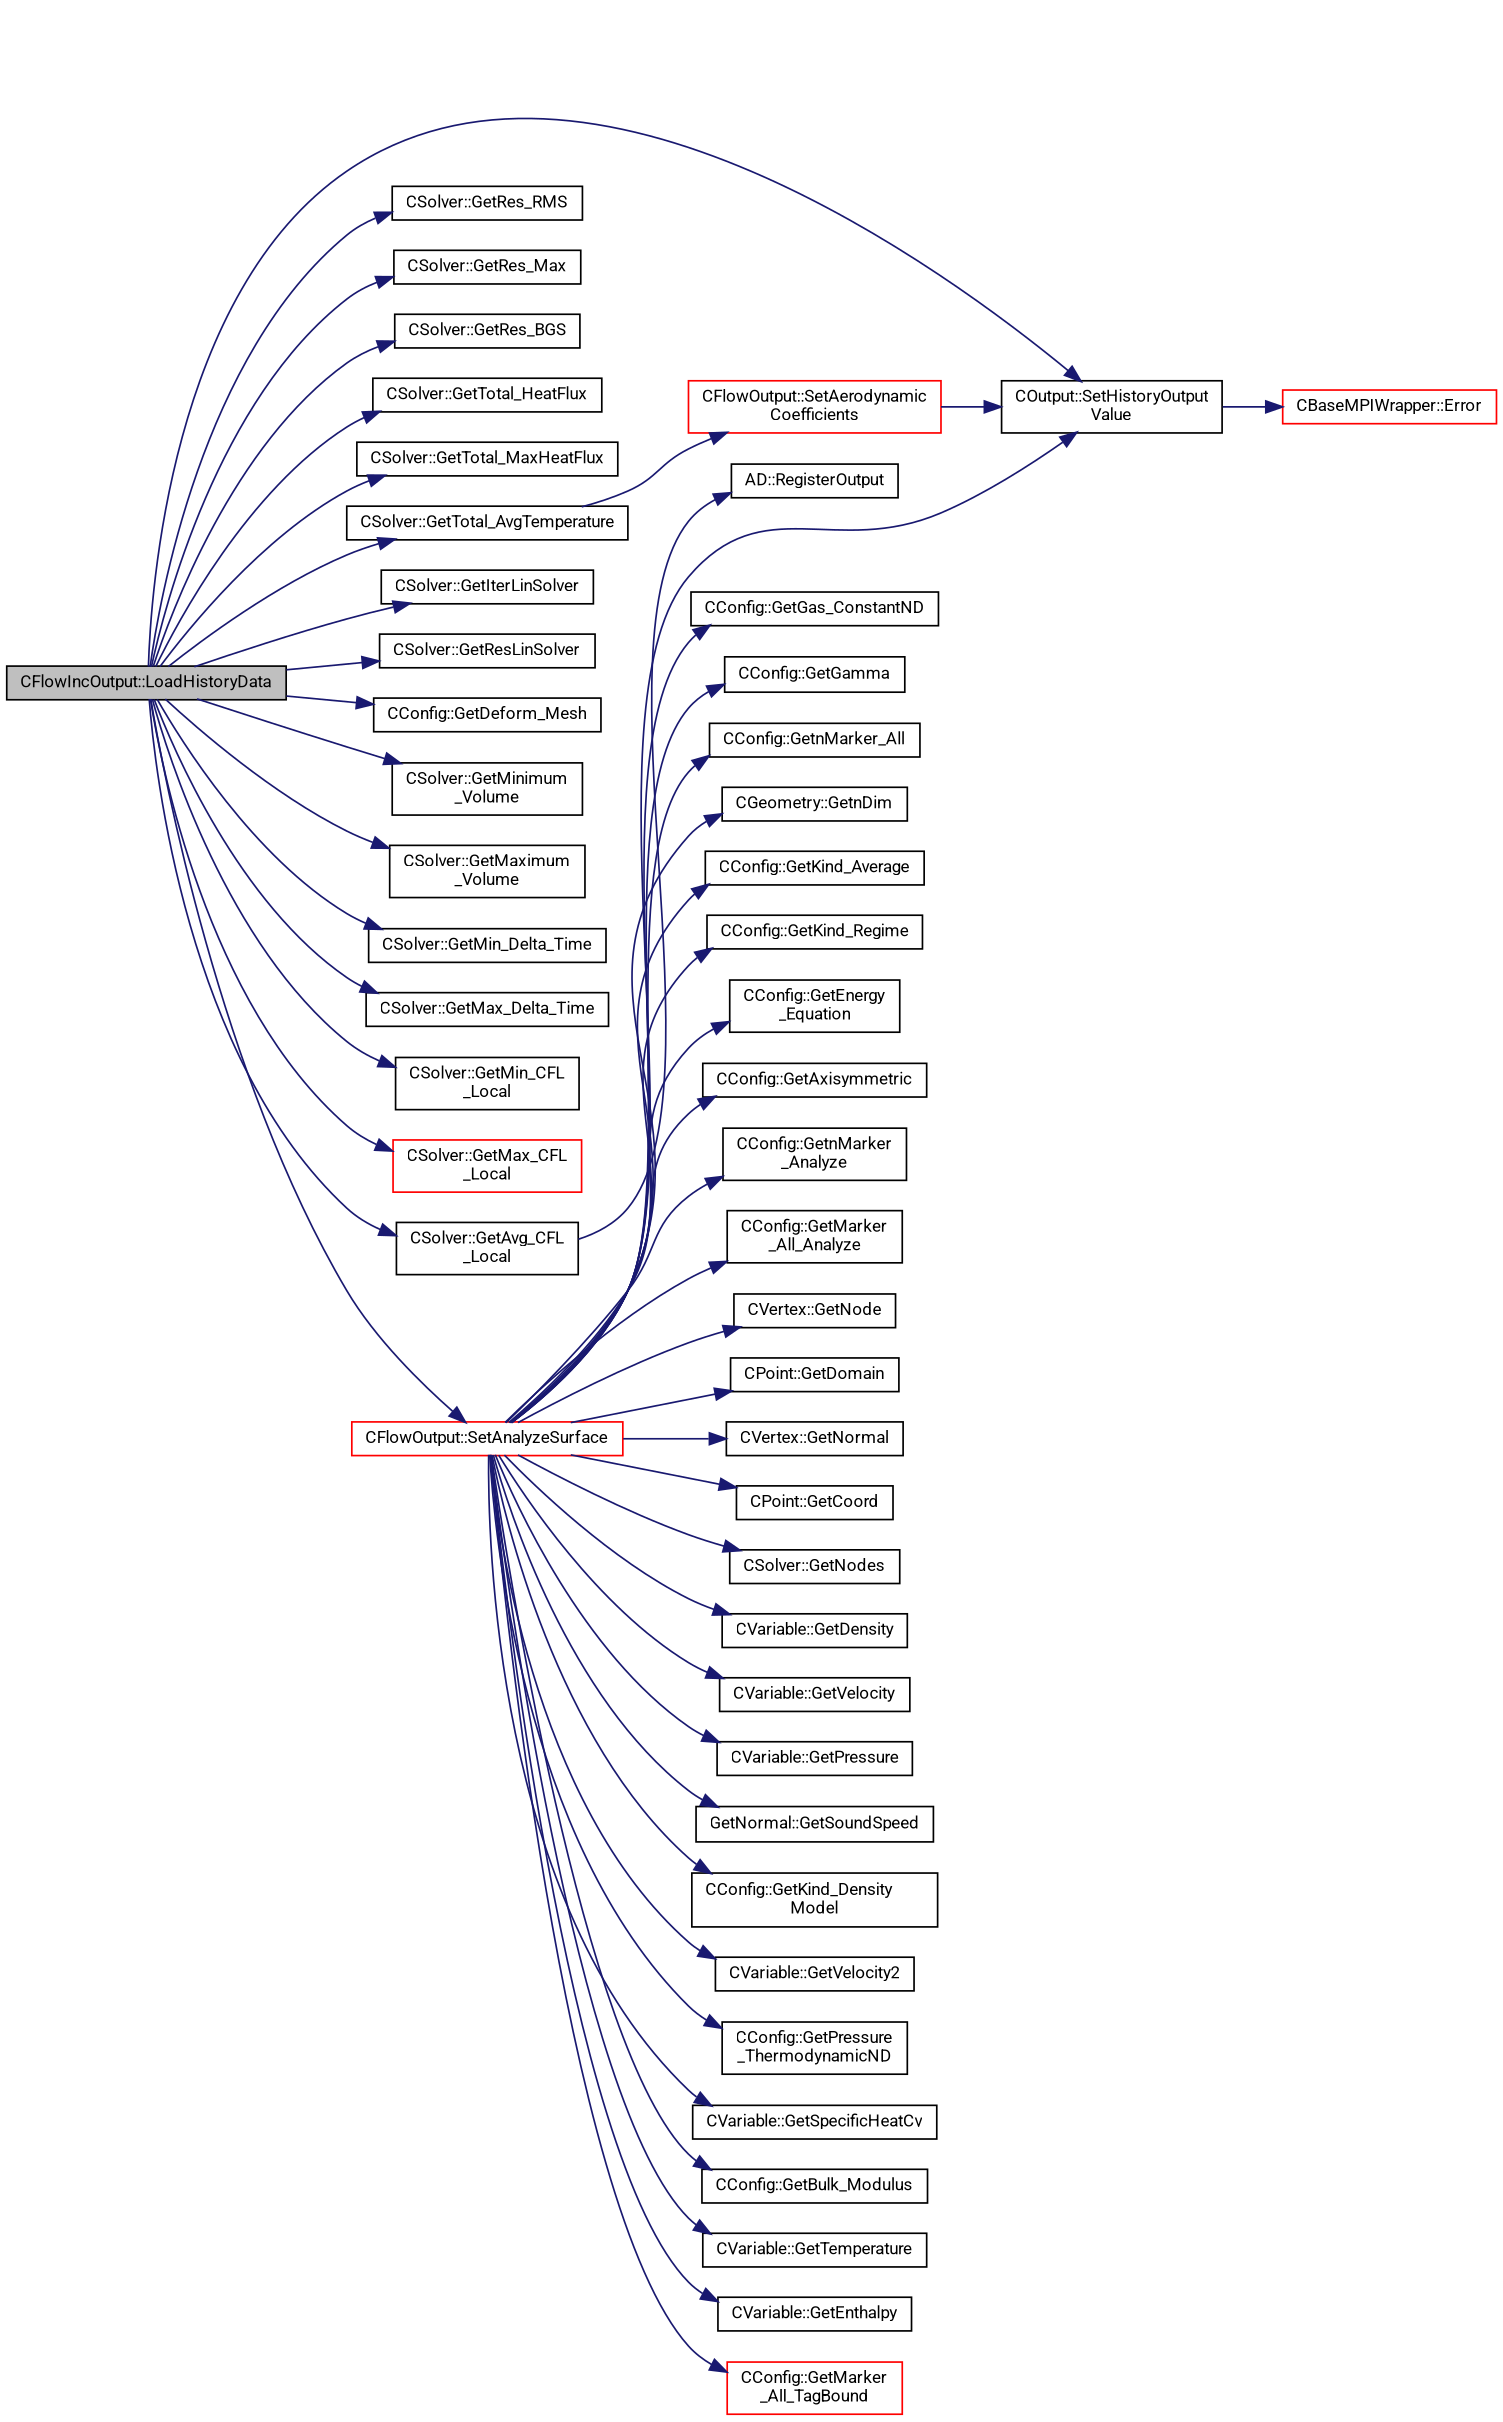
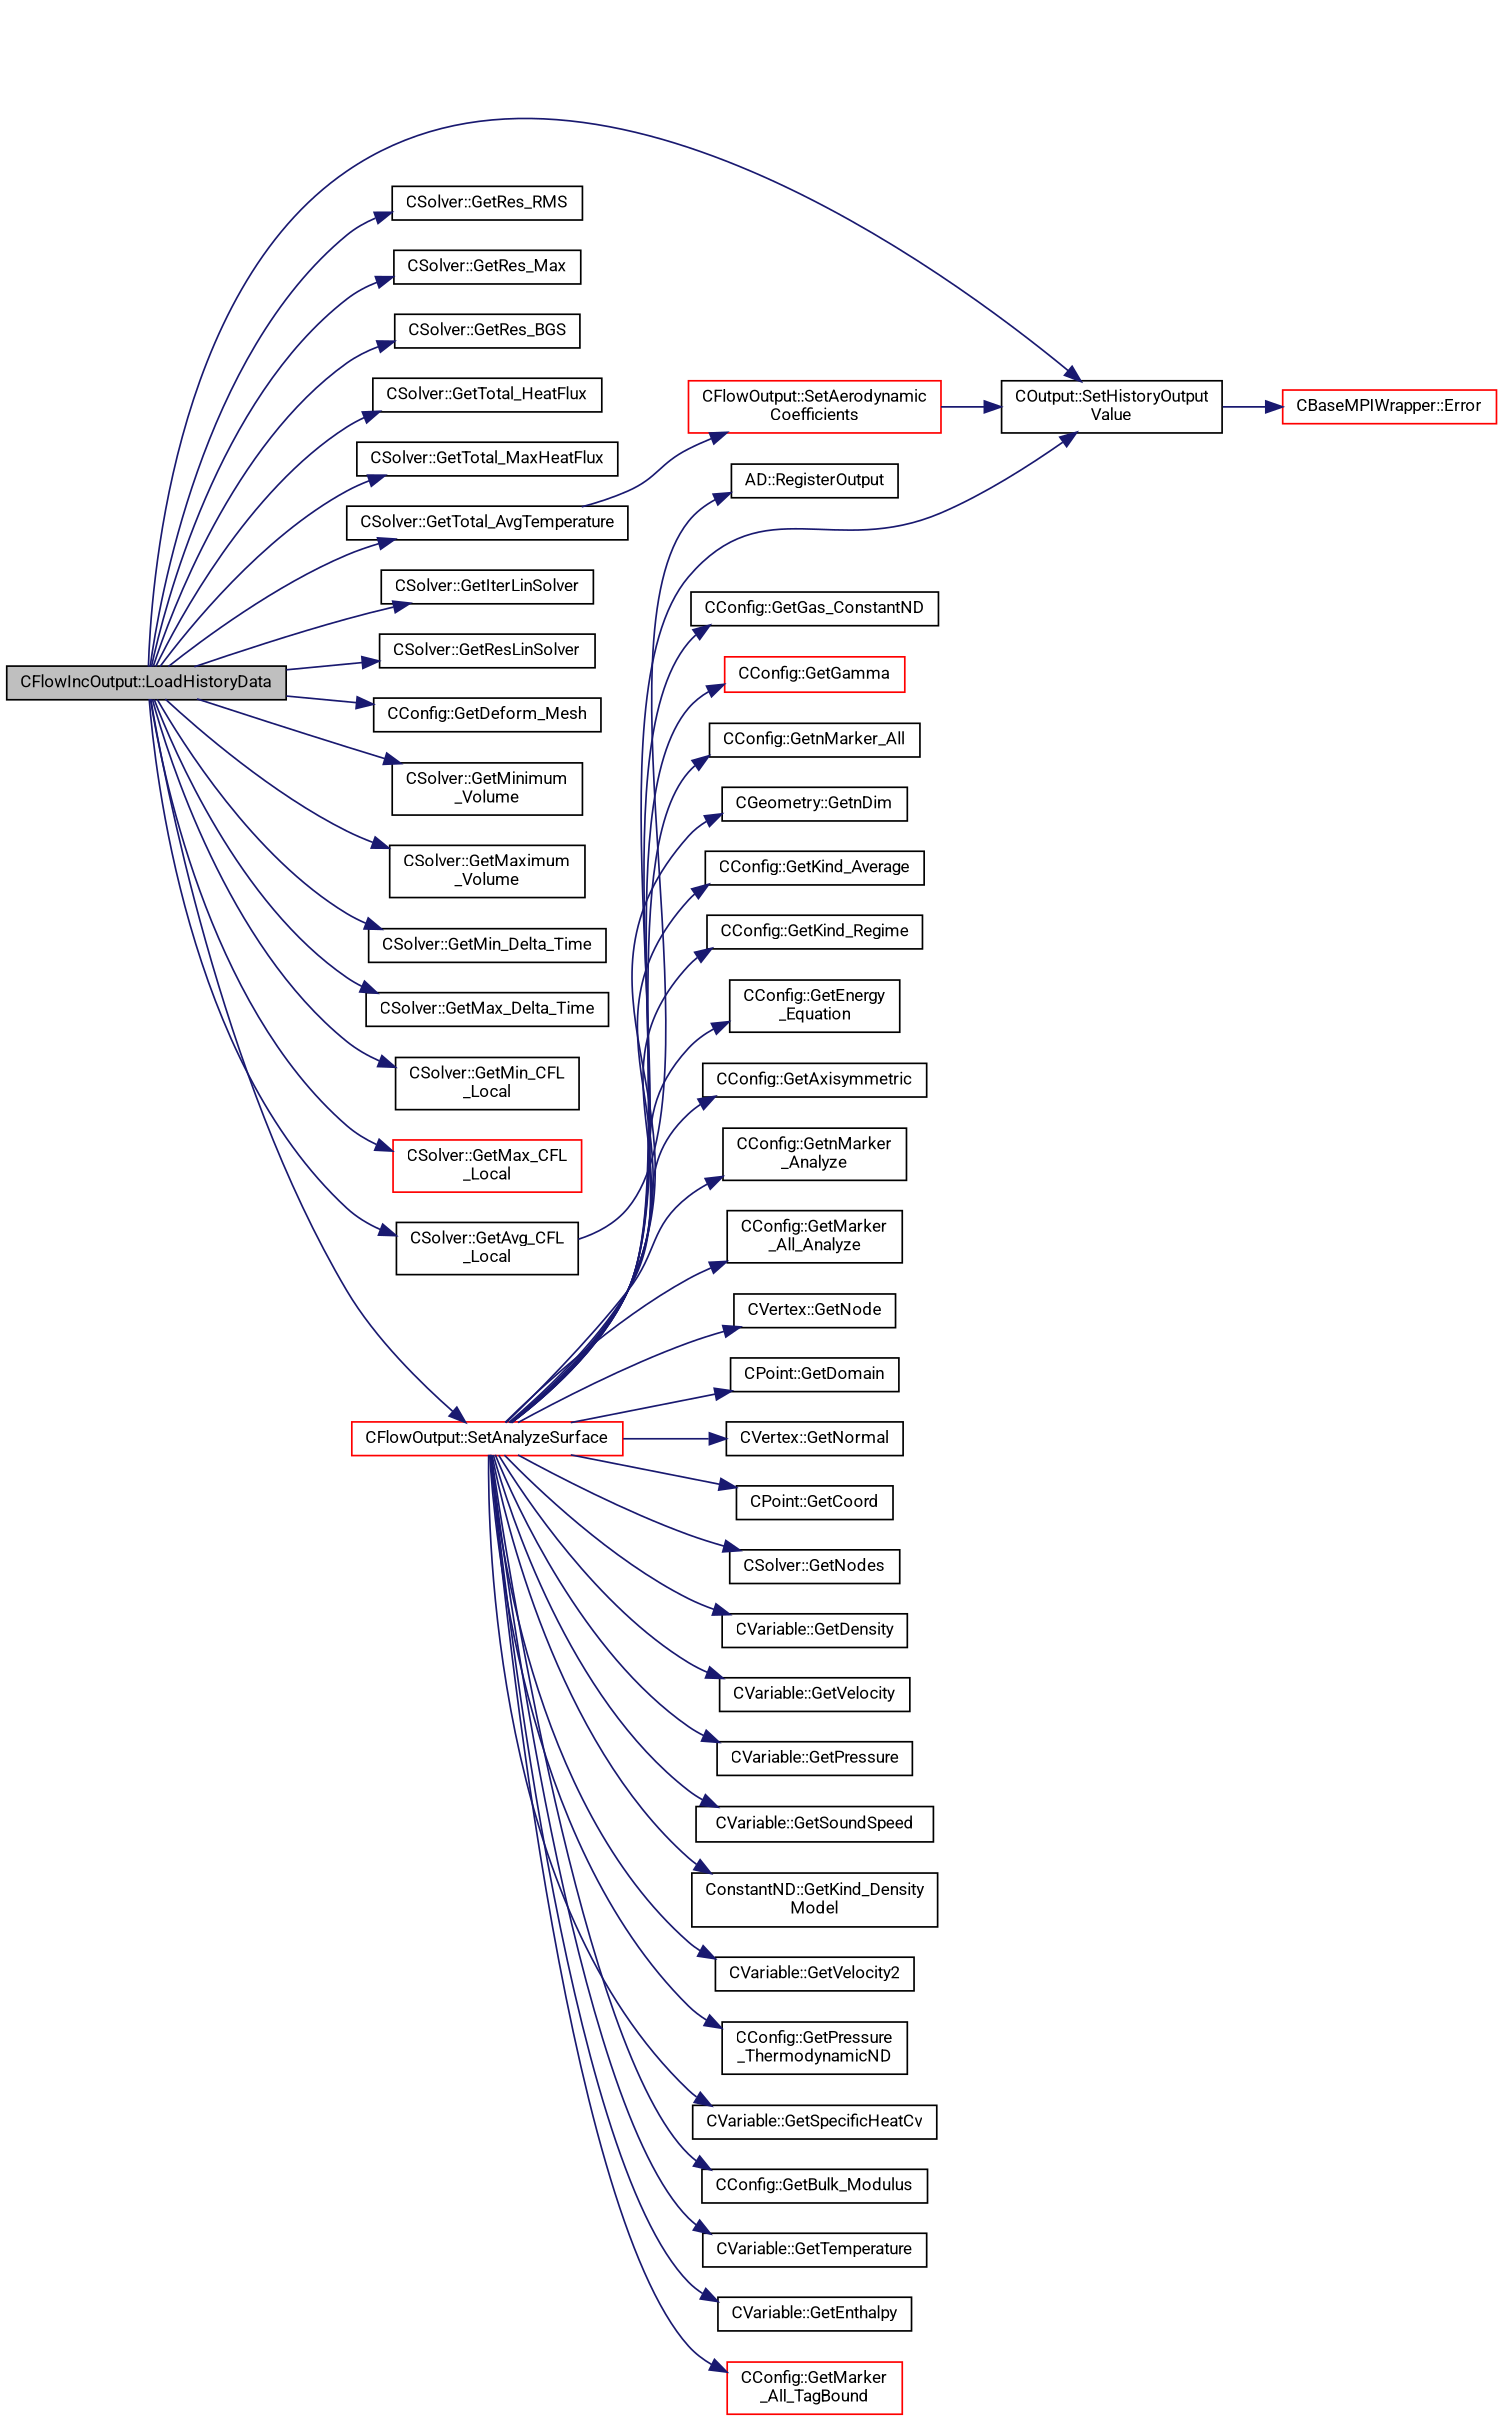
(815, 675) -> (815, 675)
(815, 1824) -> (815, 1824)
(815, 1900) -> (815, 1900)
